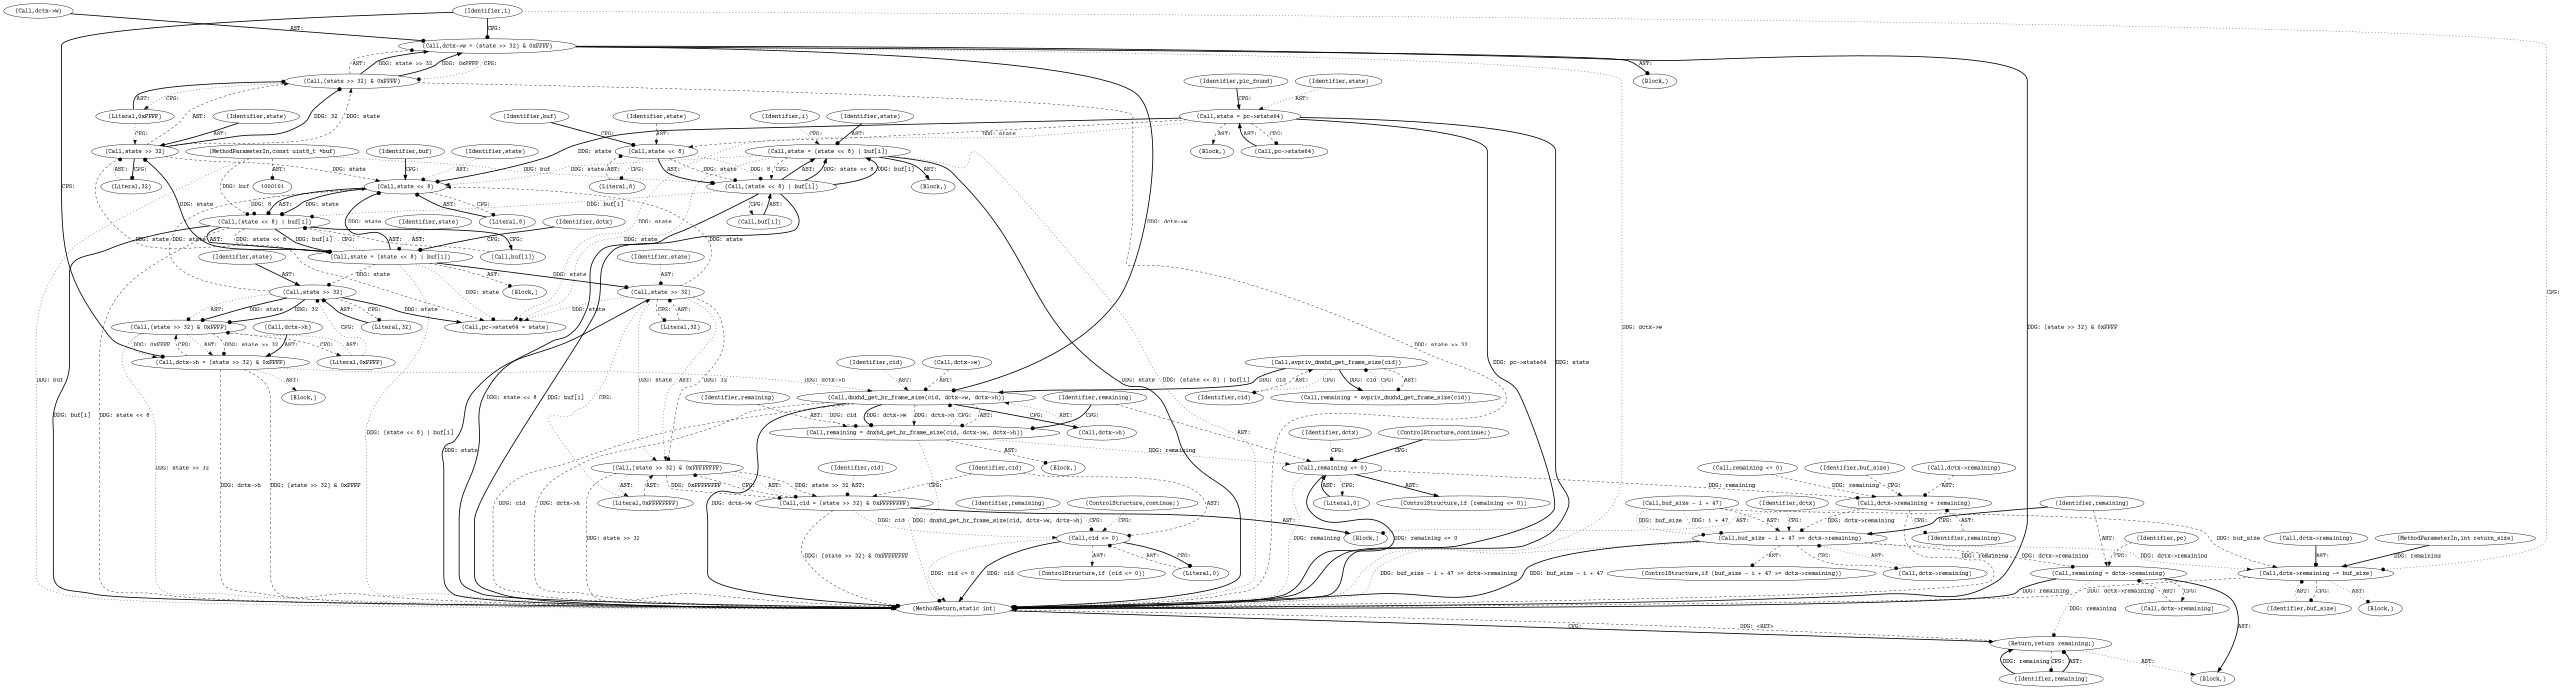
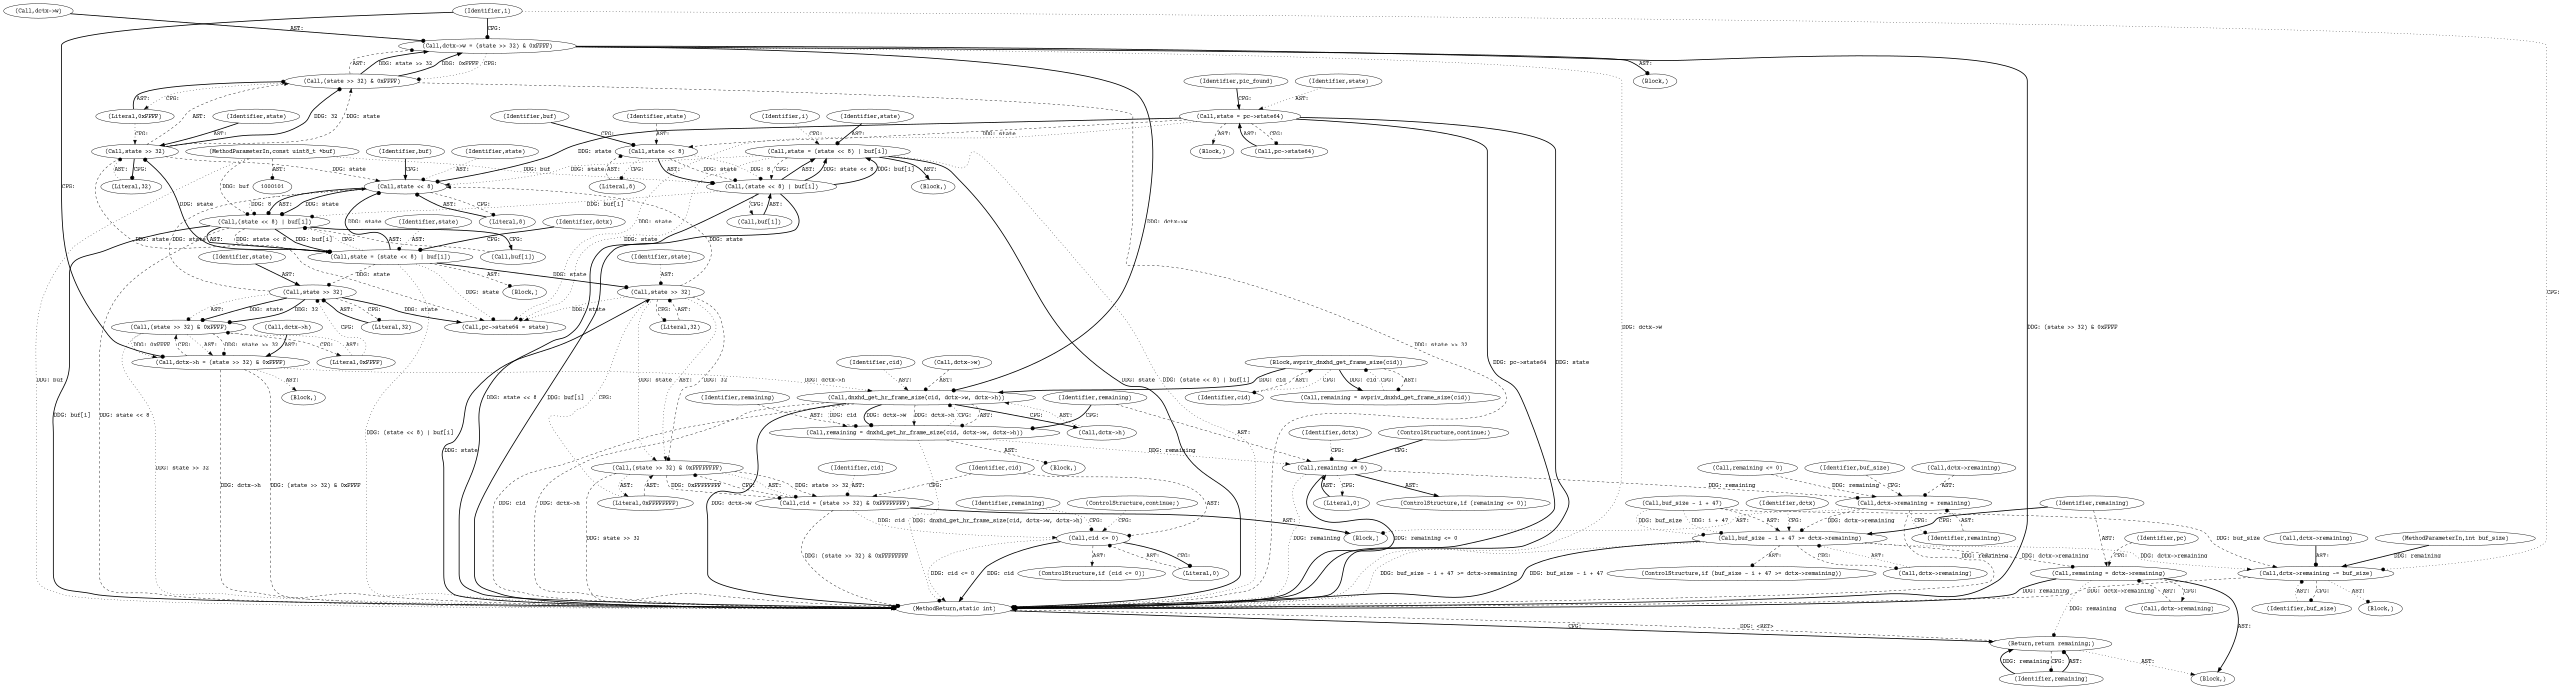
(1336, 363) -> (1336, 363)
(2455, 538) -> (2455, 538)
